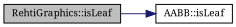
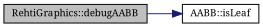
(62, 14) -> (76, 14)
